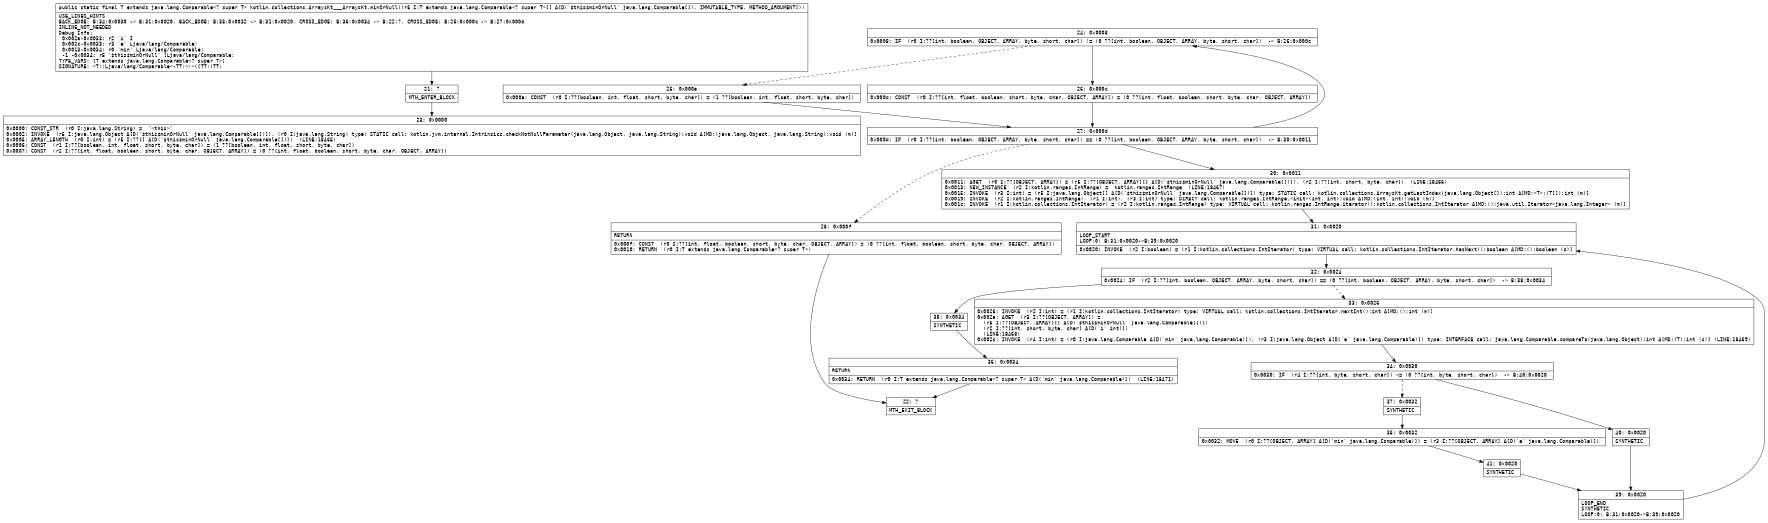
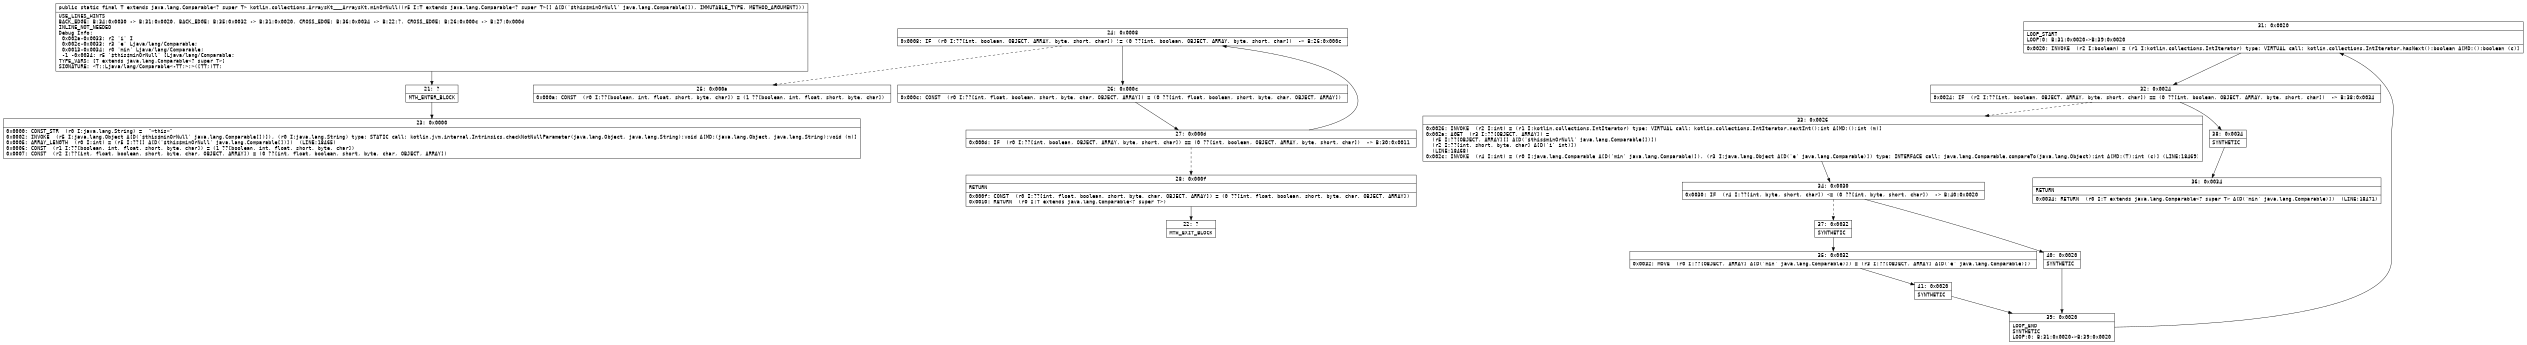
(885, 115) -> none
(1286, 189) -> none
(953, 390) -> none
